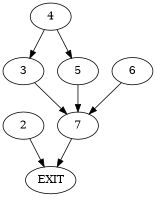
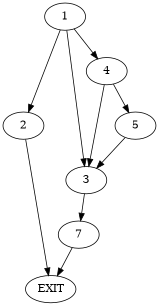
none -> (65, 17)
(132, 71) -> none
(78, 95) -> (113, 150)
